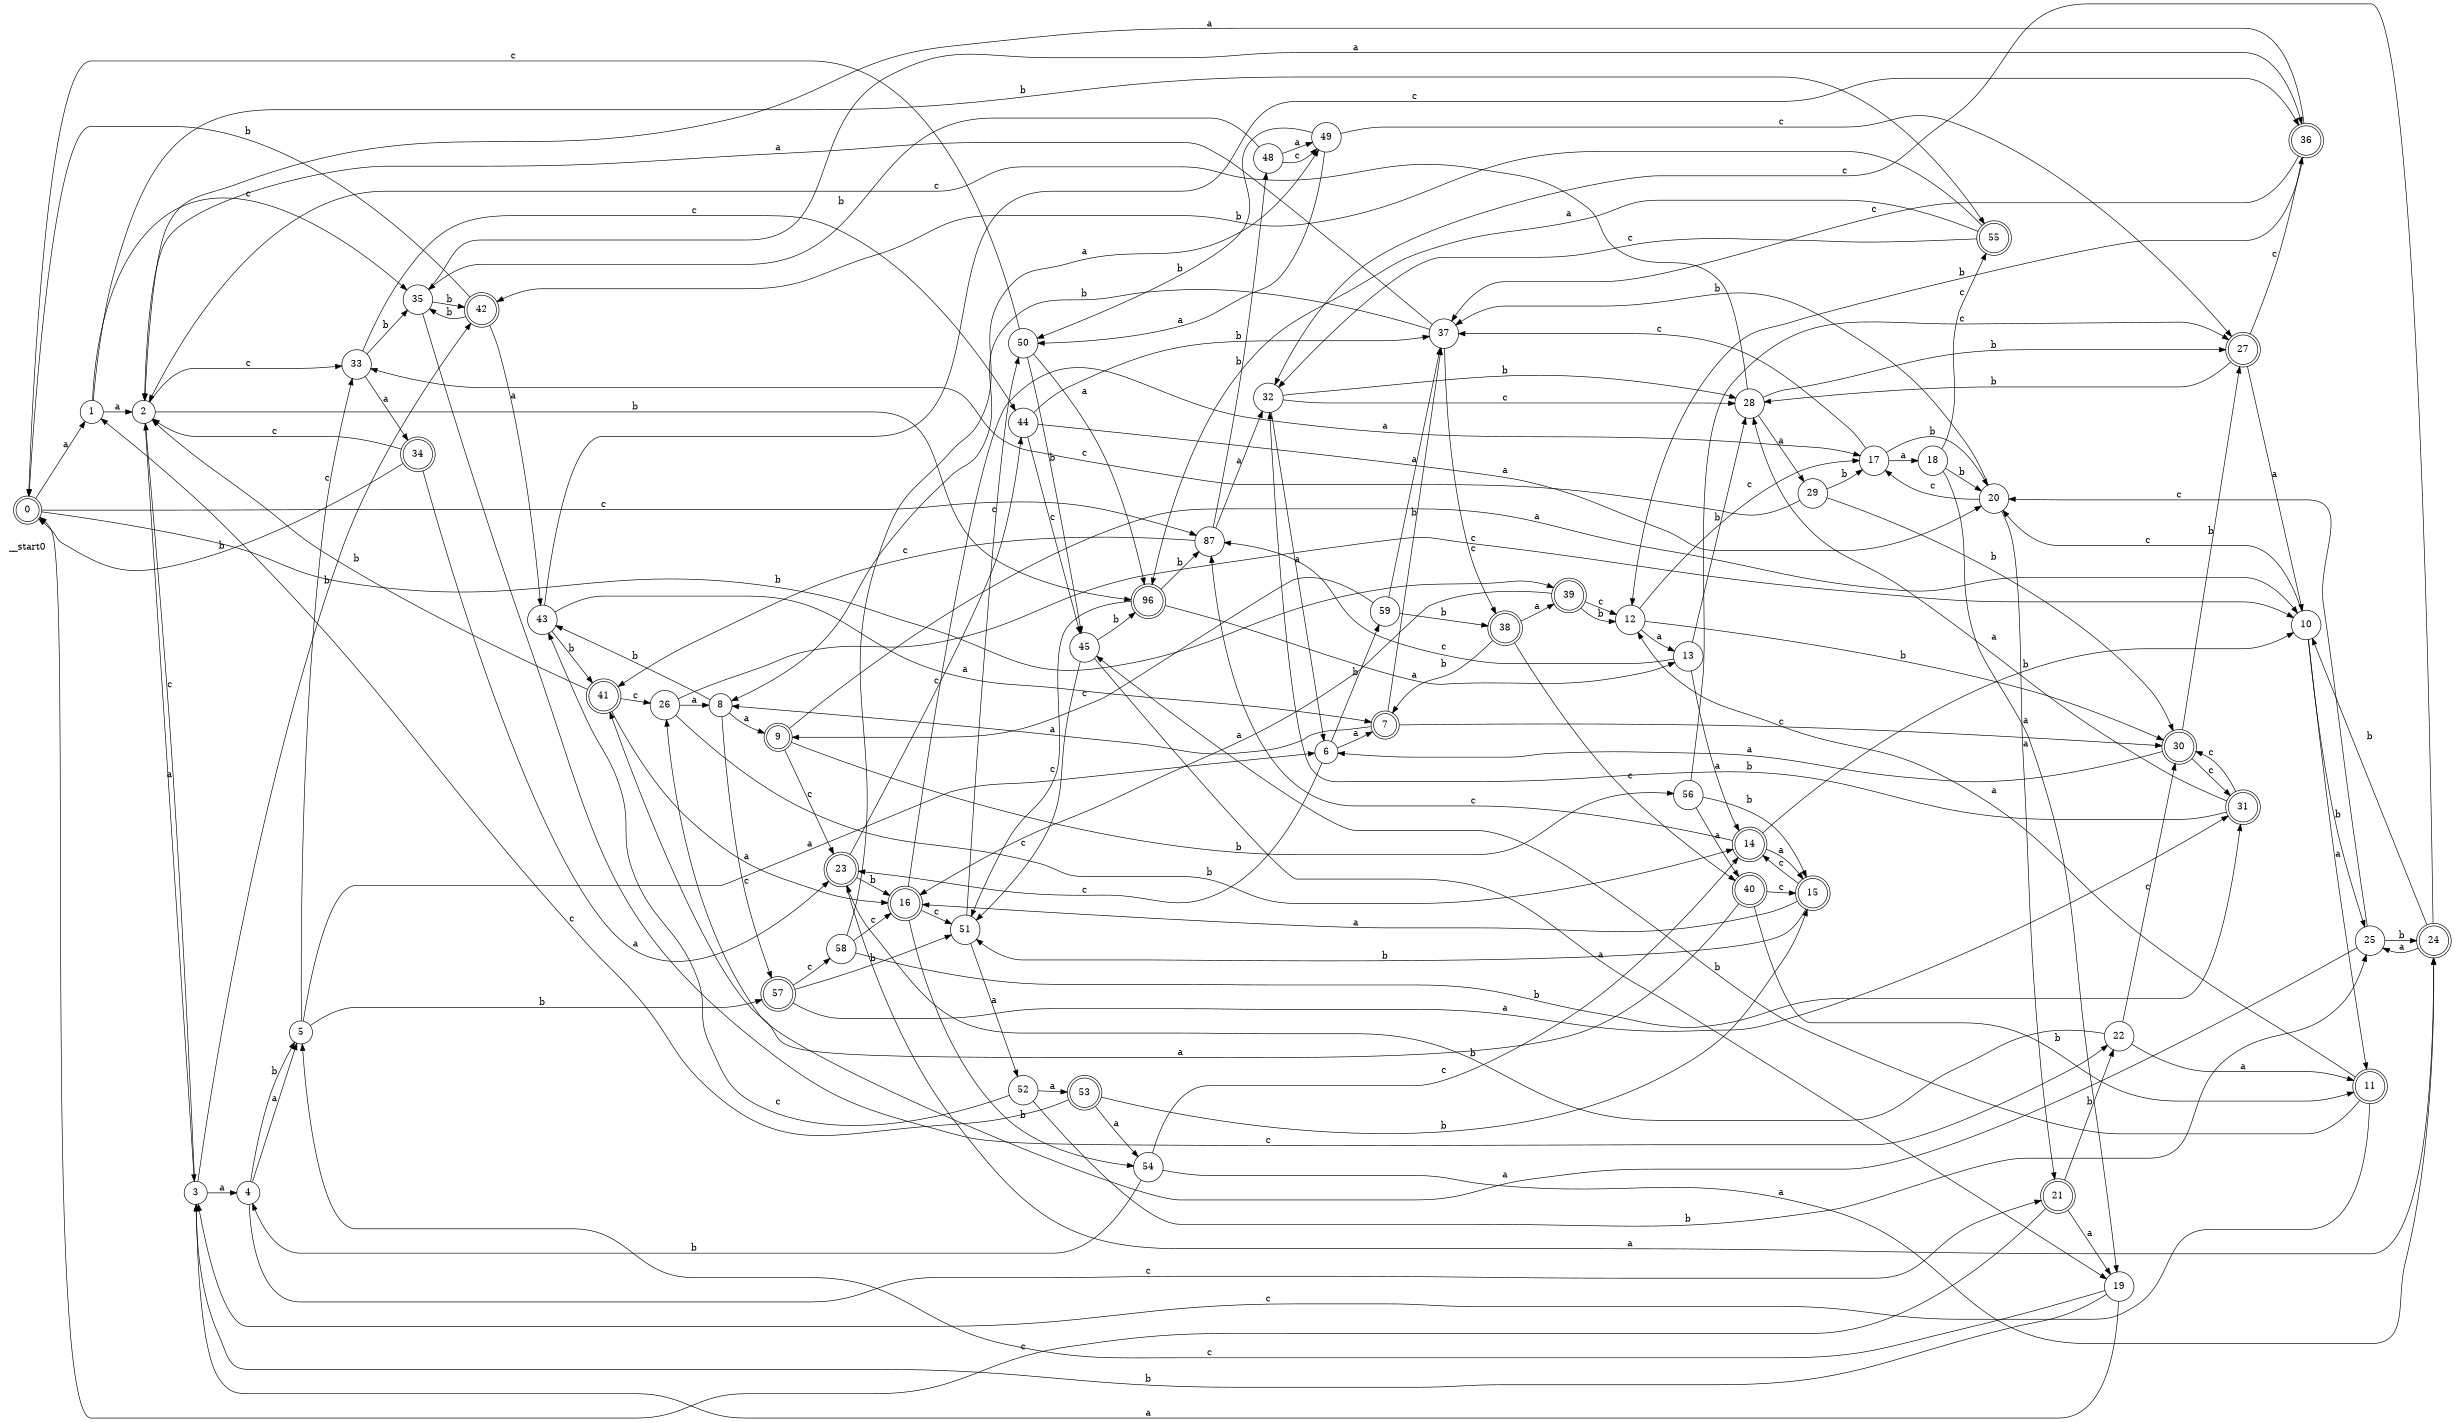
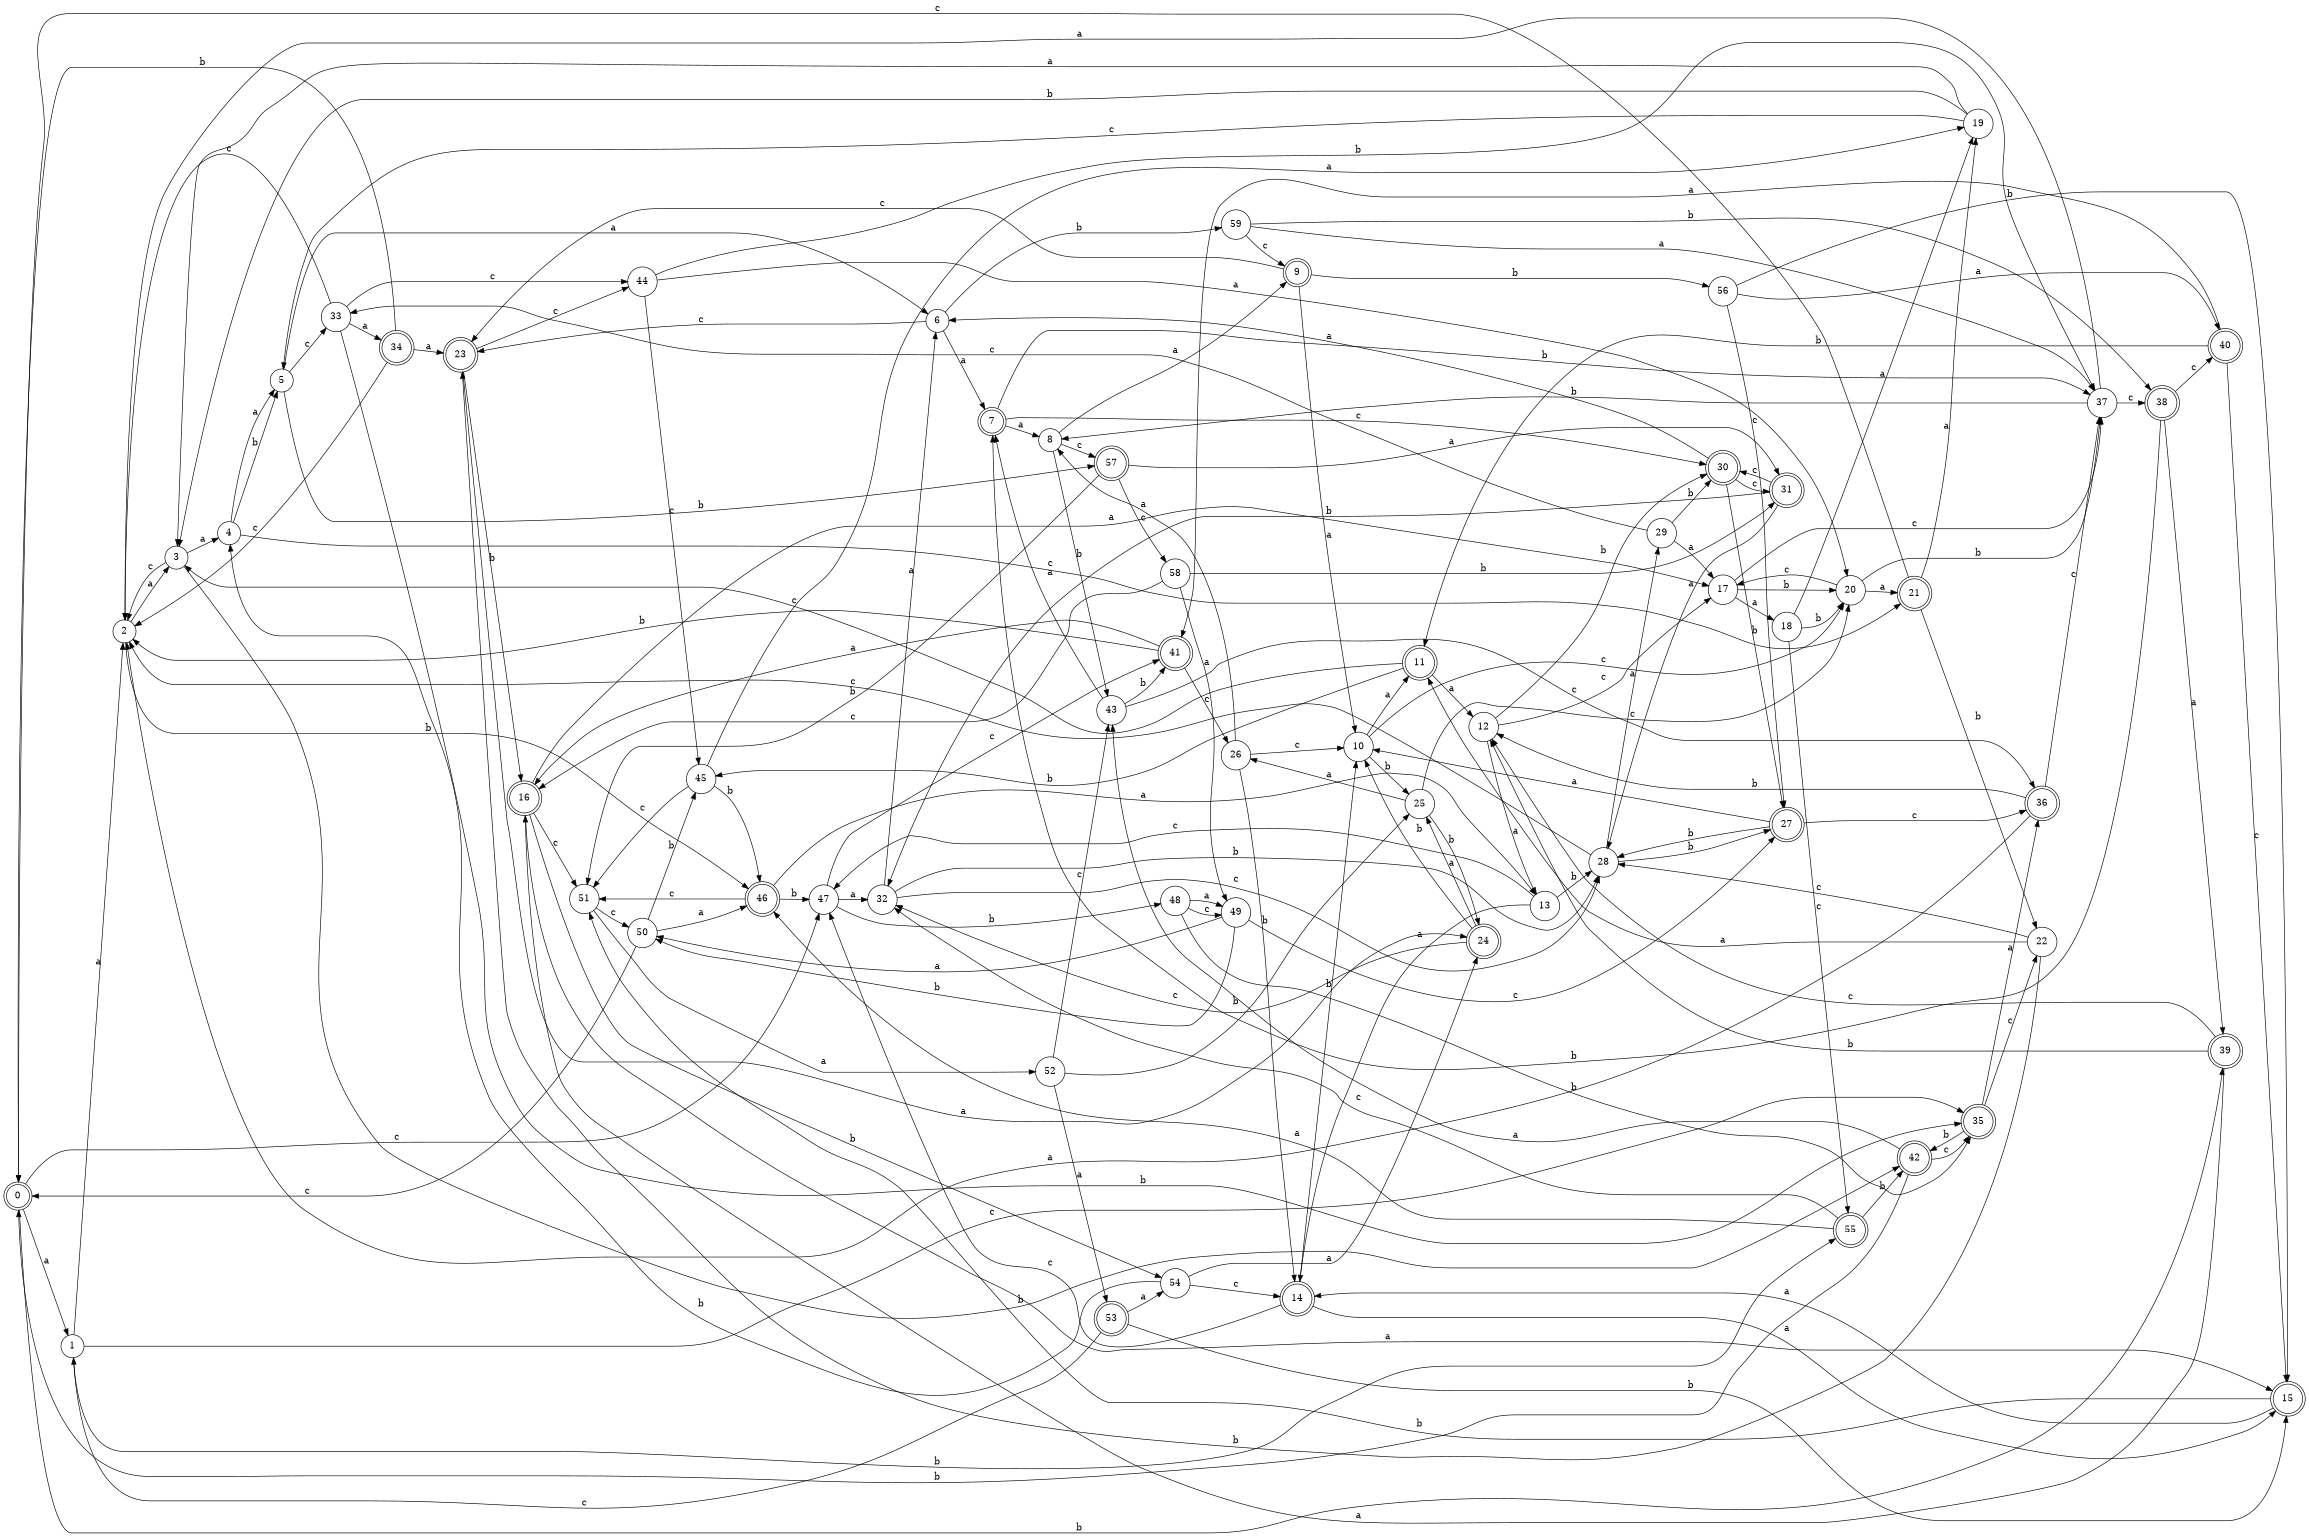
(418, 300) -> (1978, 1122)
(450, 313) -> (1946, 1150)
(236, 368) -> (153, 275)
(1845, 475) -> (1691, 548)
(1210, 542) -> (824, 900)
(28, 547) -> none
(1148, 601) -> (762, 899)
(1781, 863) -> (1787, 1292)
(2148, 896) -> (1828, 895)
(1365, 927) -> (1269, 1345)
